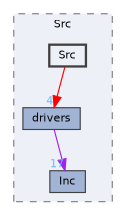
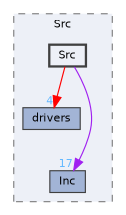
(58, 145) -> (91, 113)
